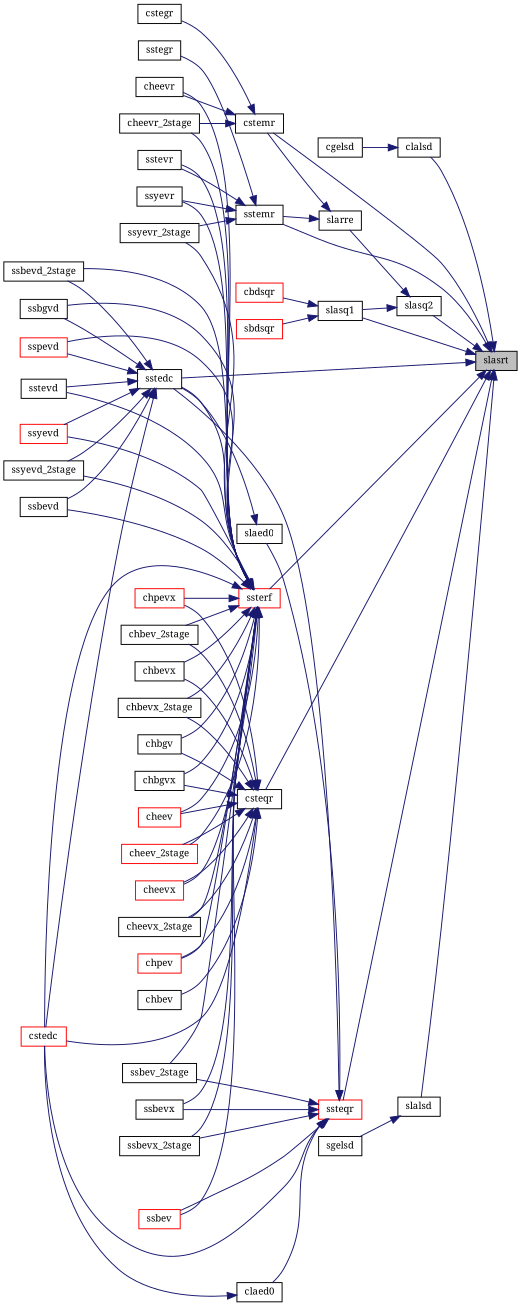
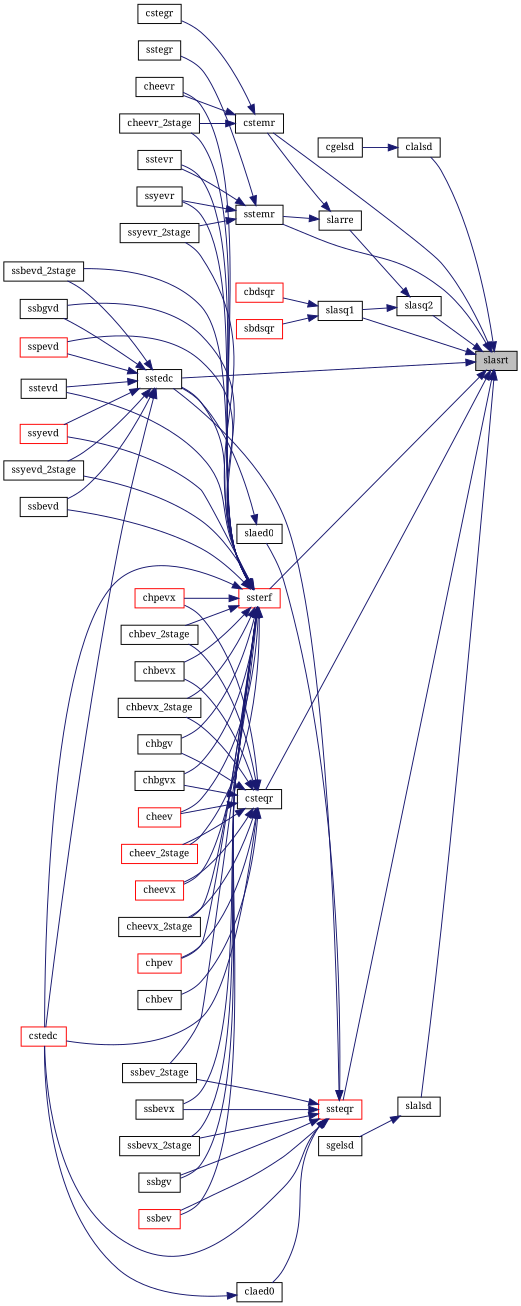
none -> (160, 1183)
